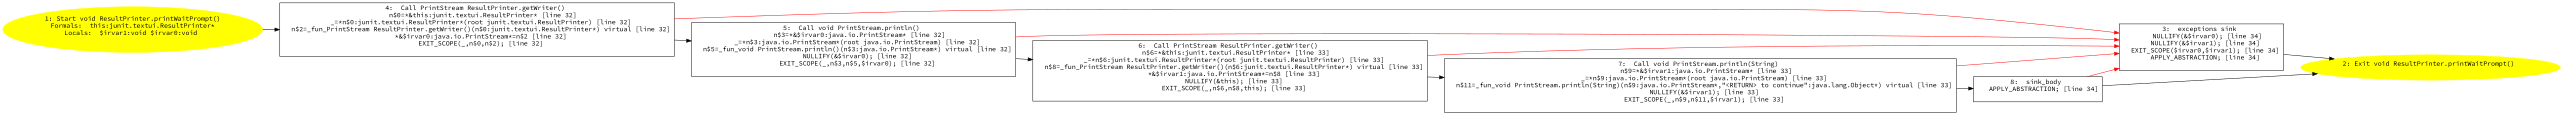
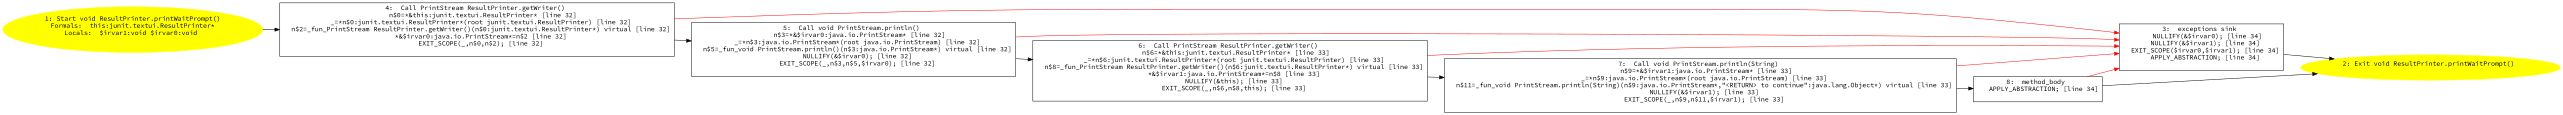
(2038, 89) -> (2038, 89)
